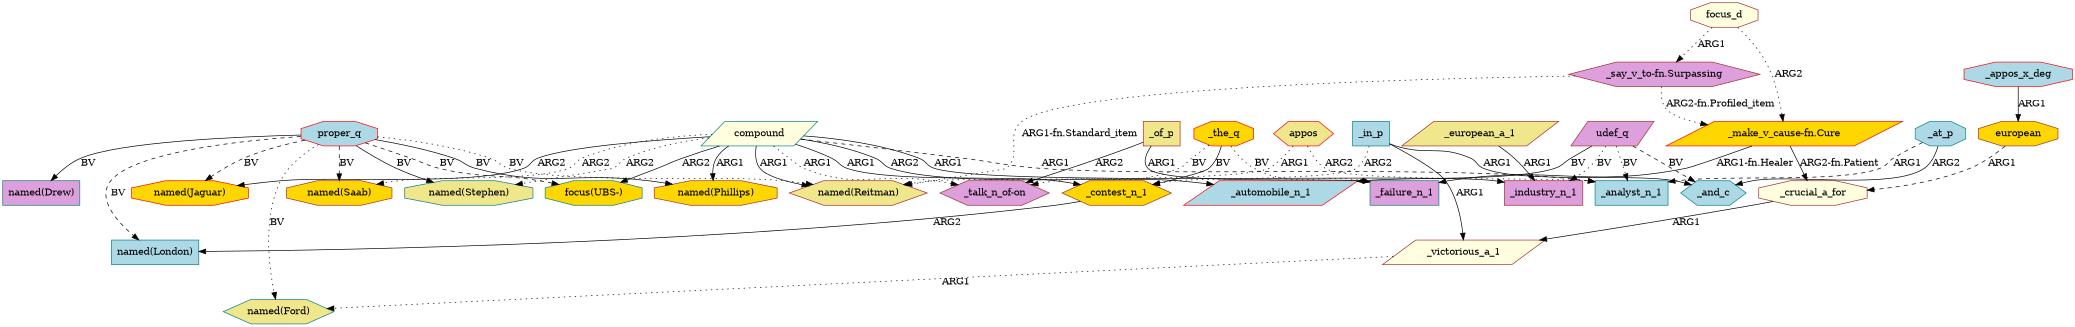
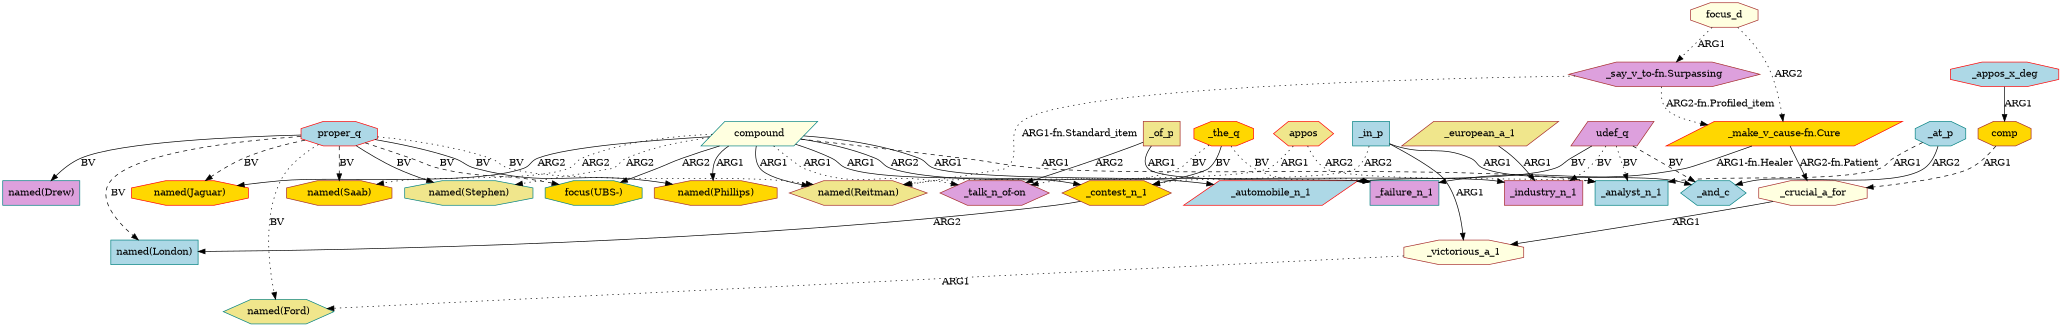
(2018, 134) -> (2005, 134)
(1464, 252) -> (1464, 252)
